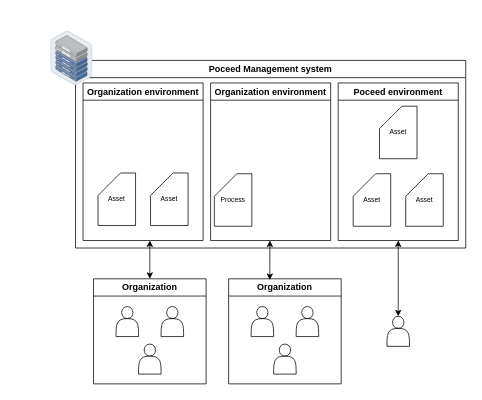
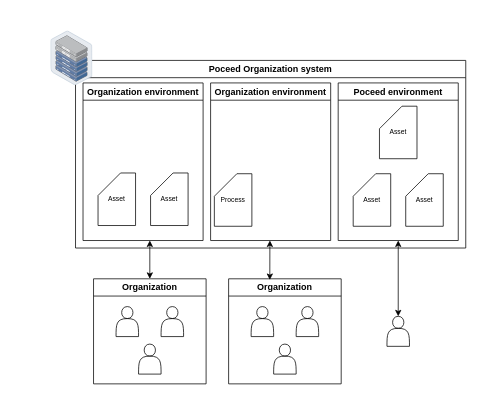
(270, 69) -> (270, 69)
